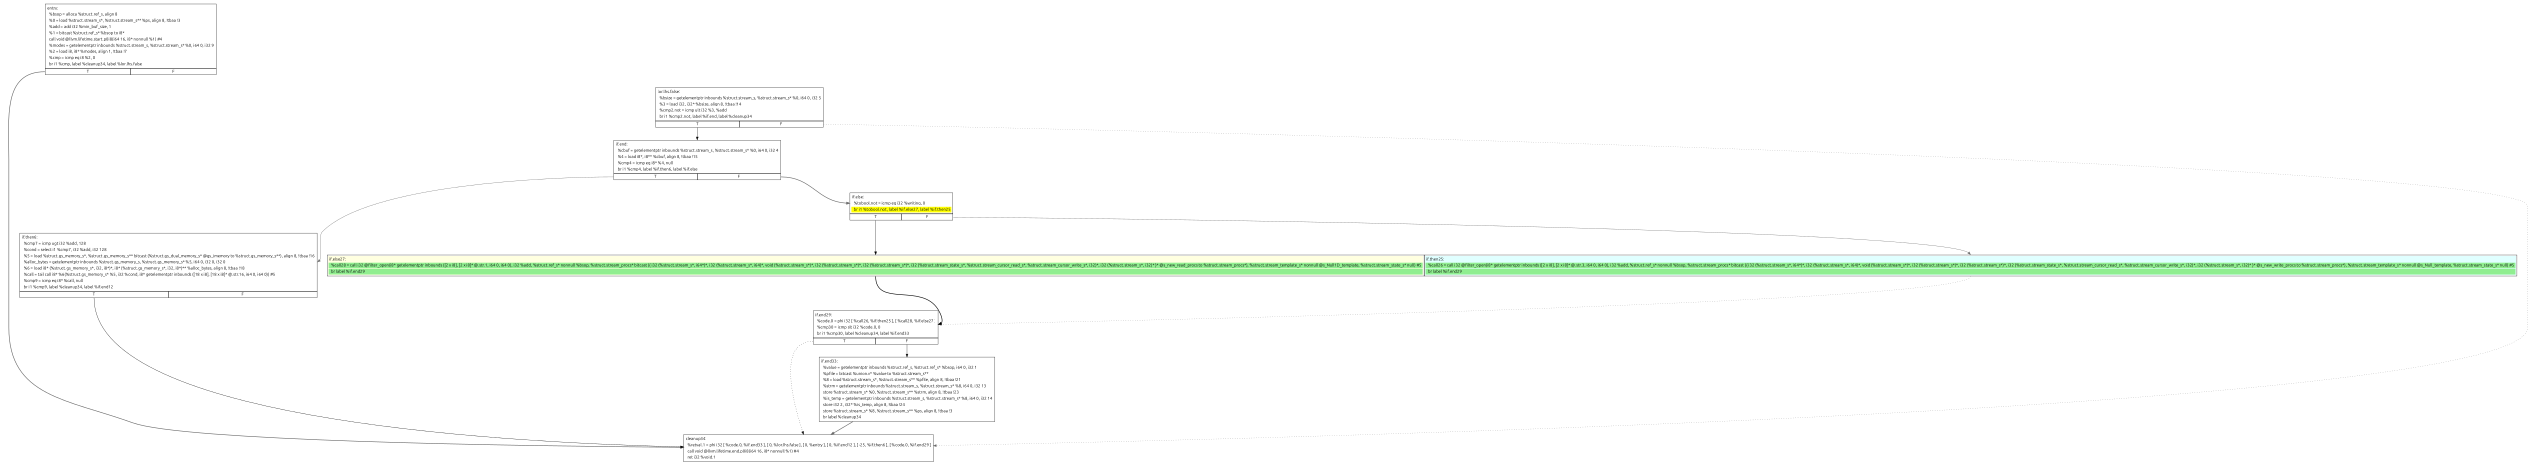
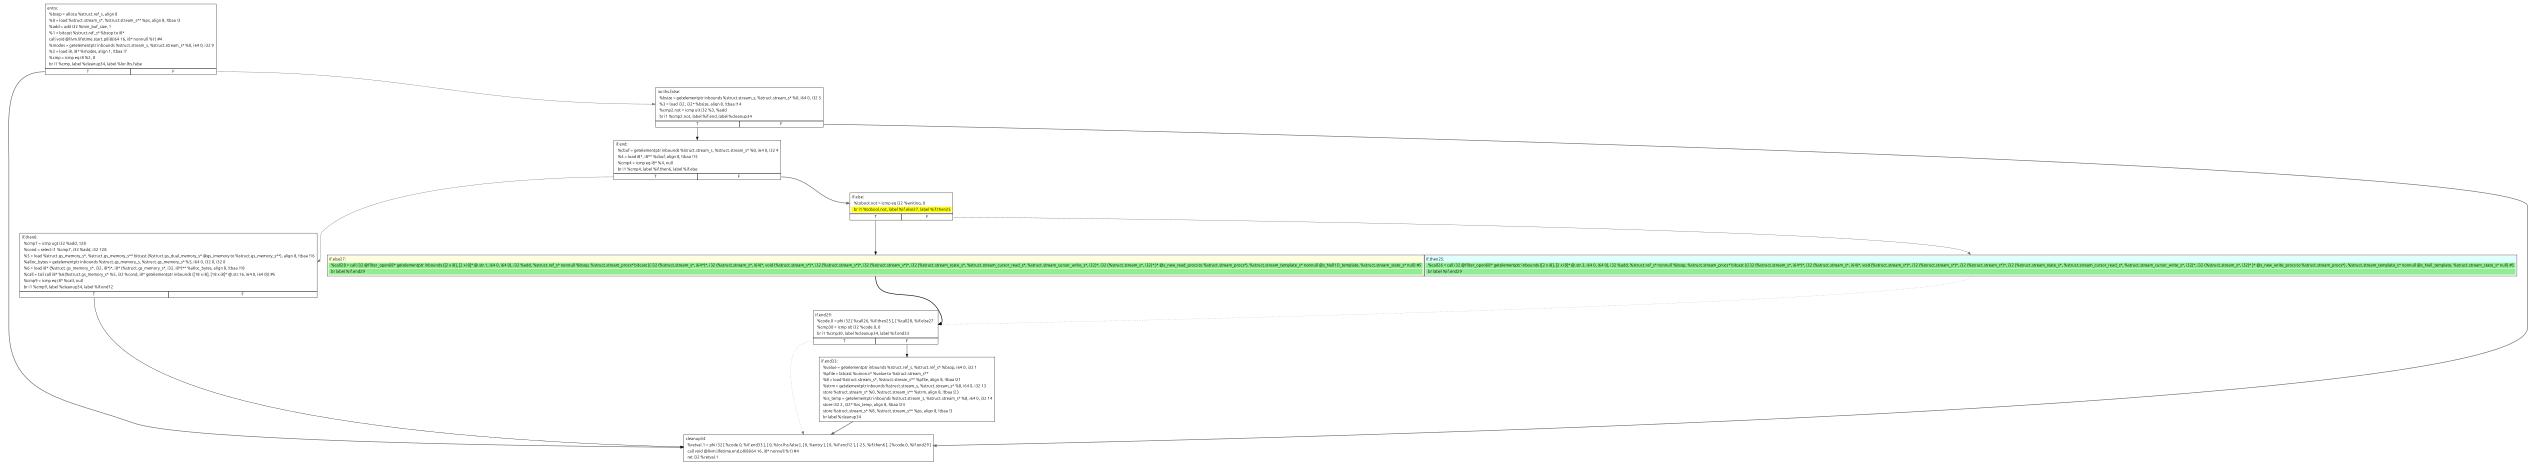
none -> (434, 88)
(2528, 214) -> (2528, 214)
(791, 381) -> (791, 381)
(701, 457) -> (702, 457)
